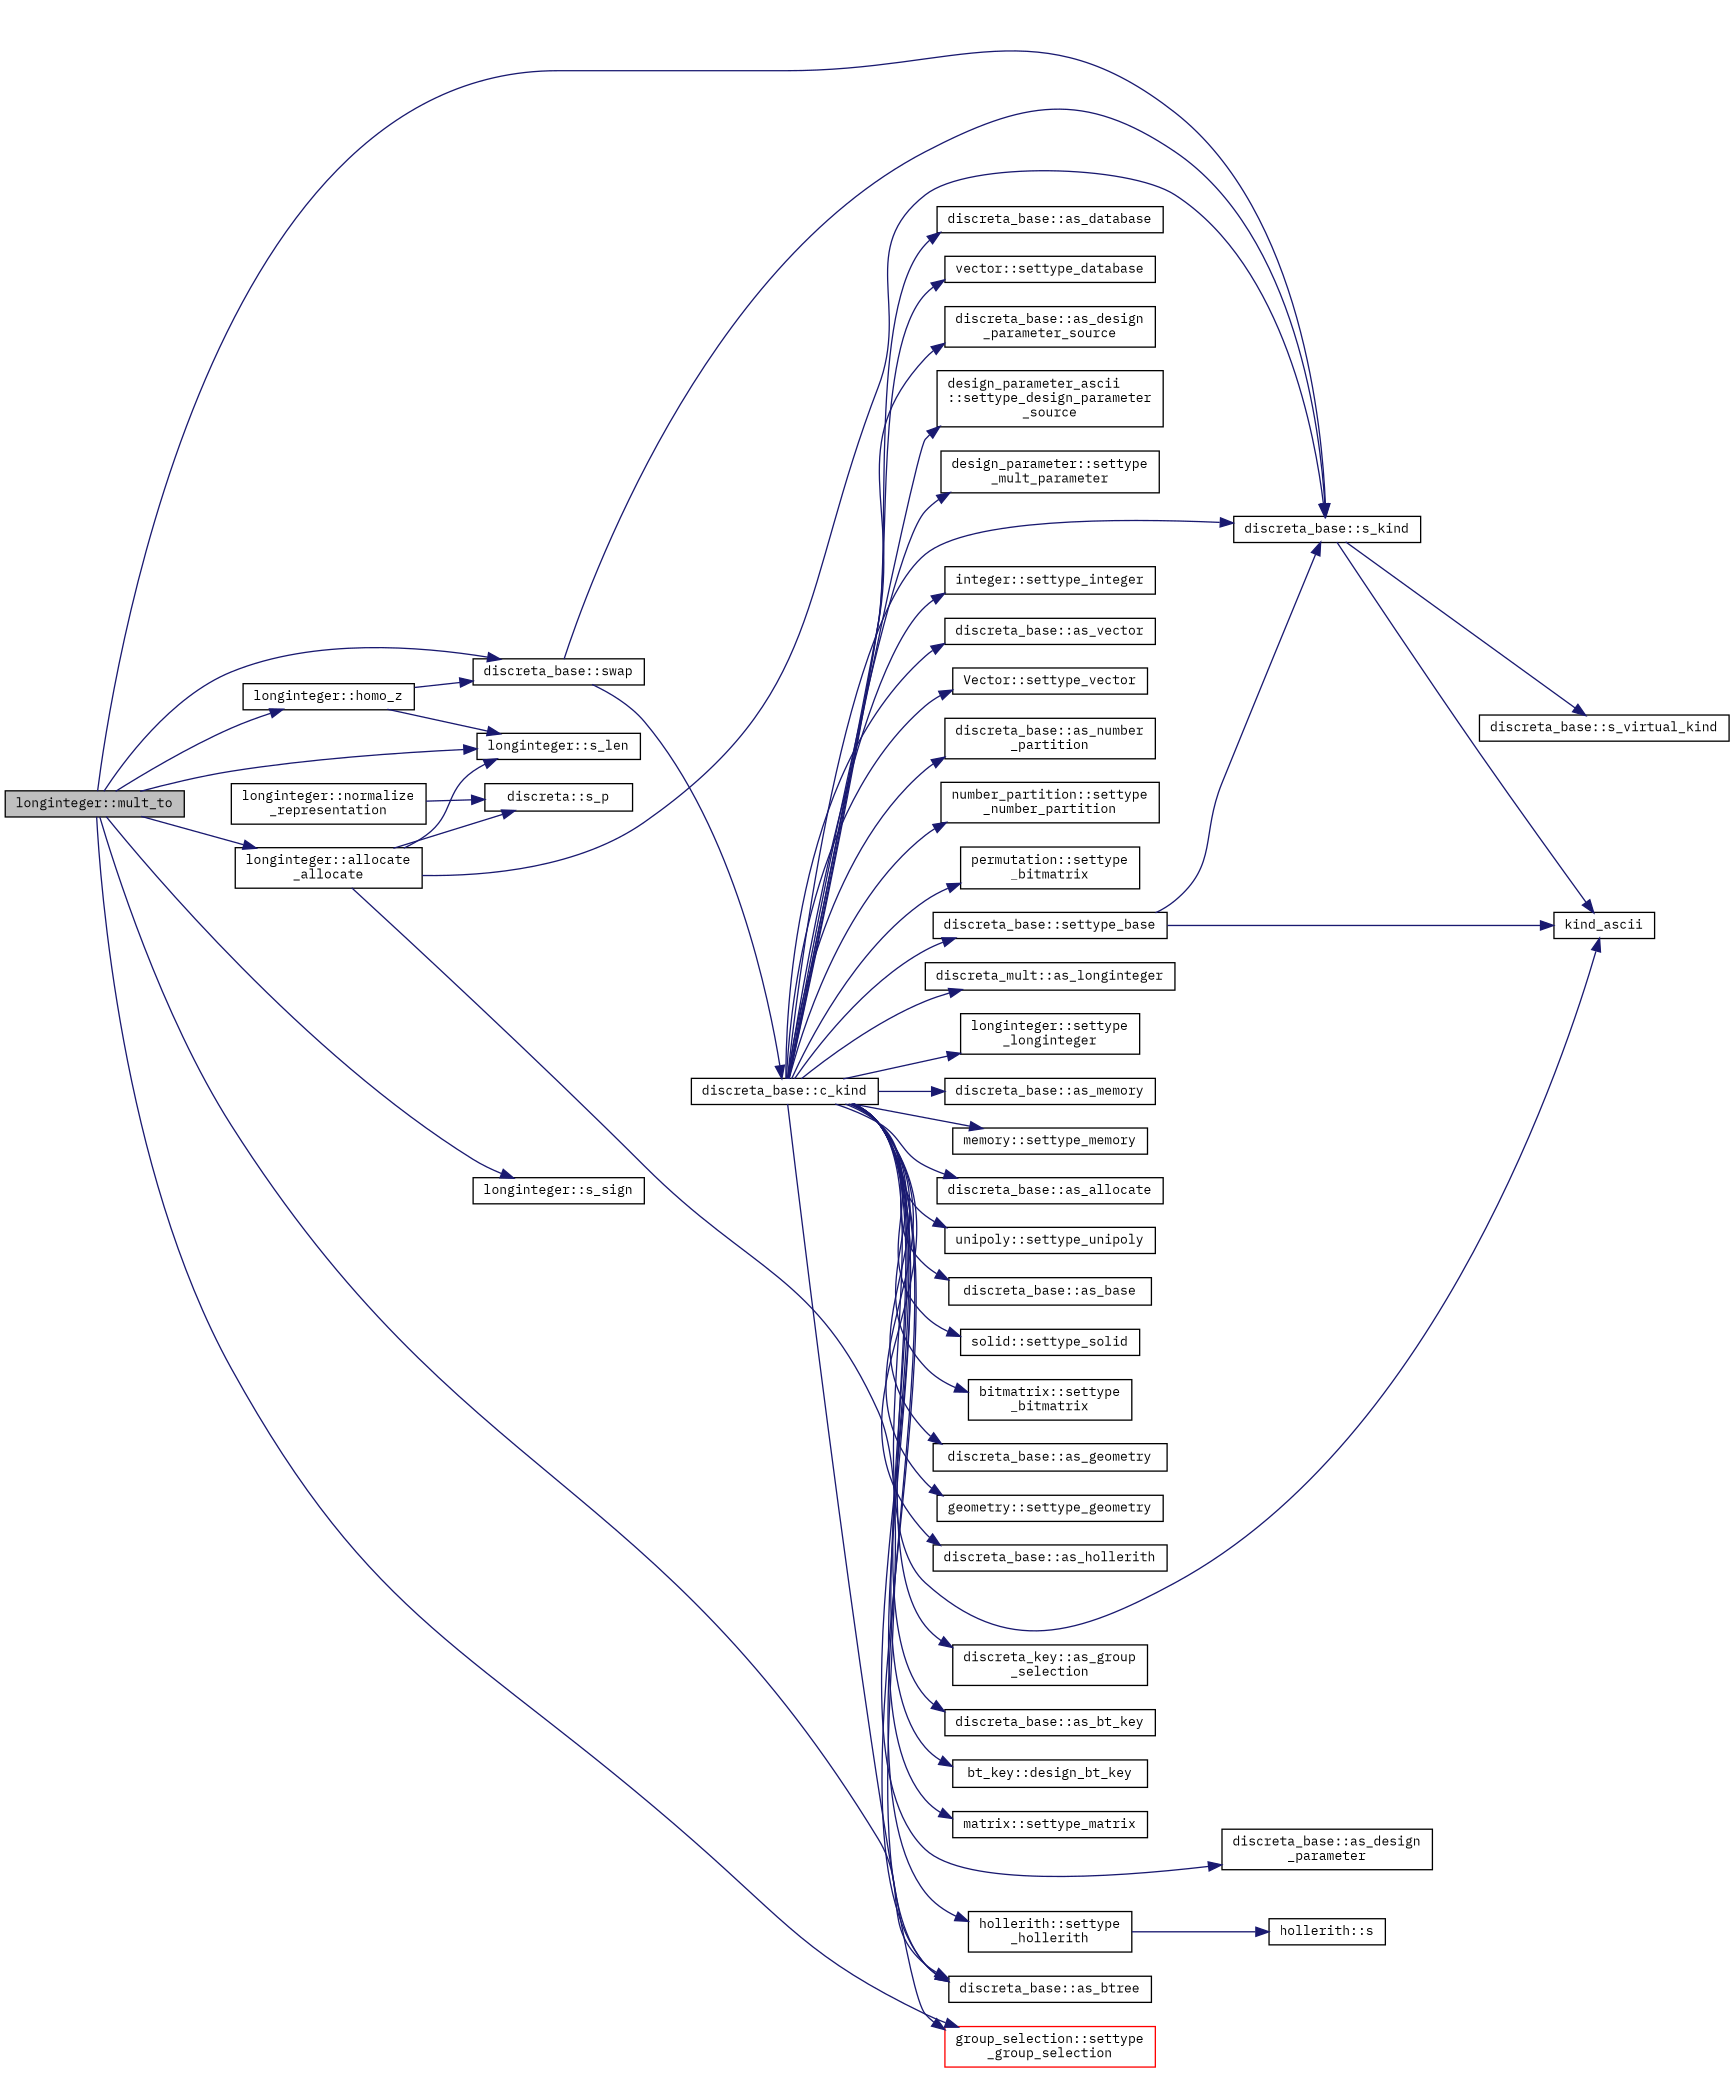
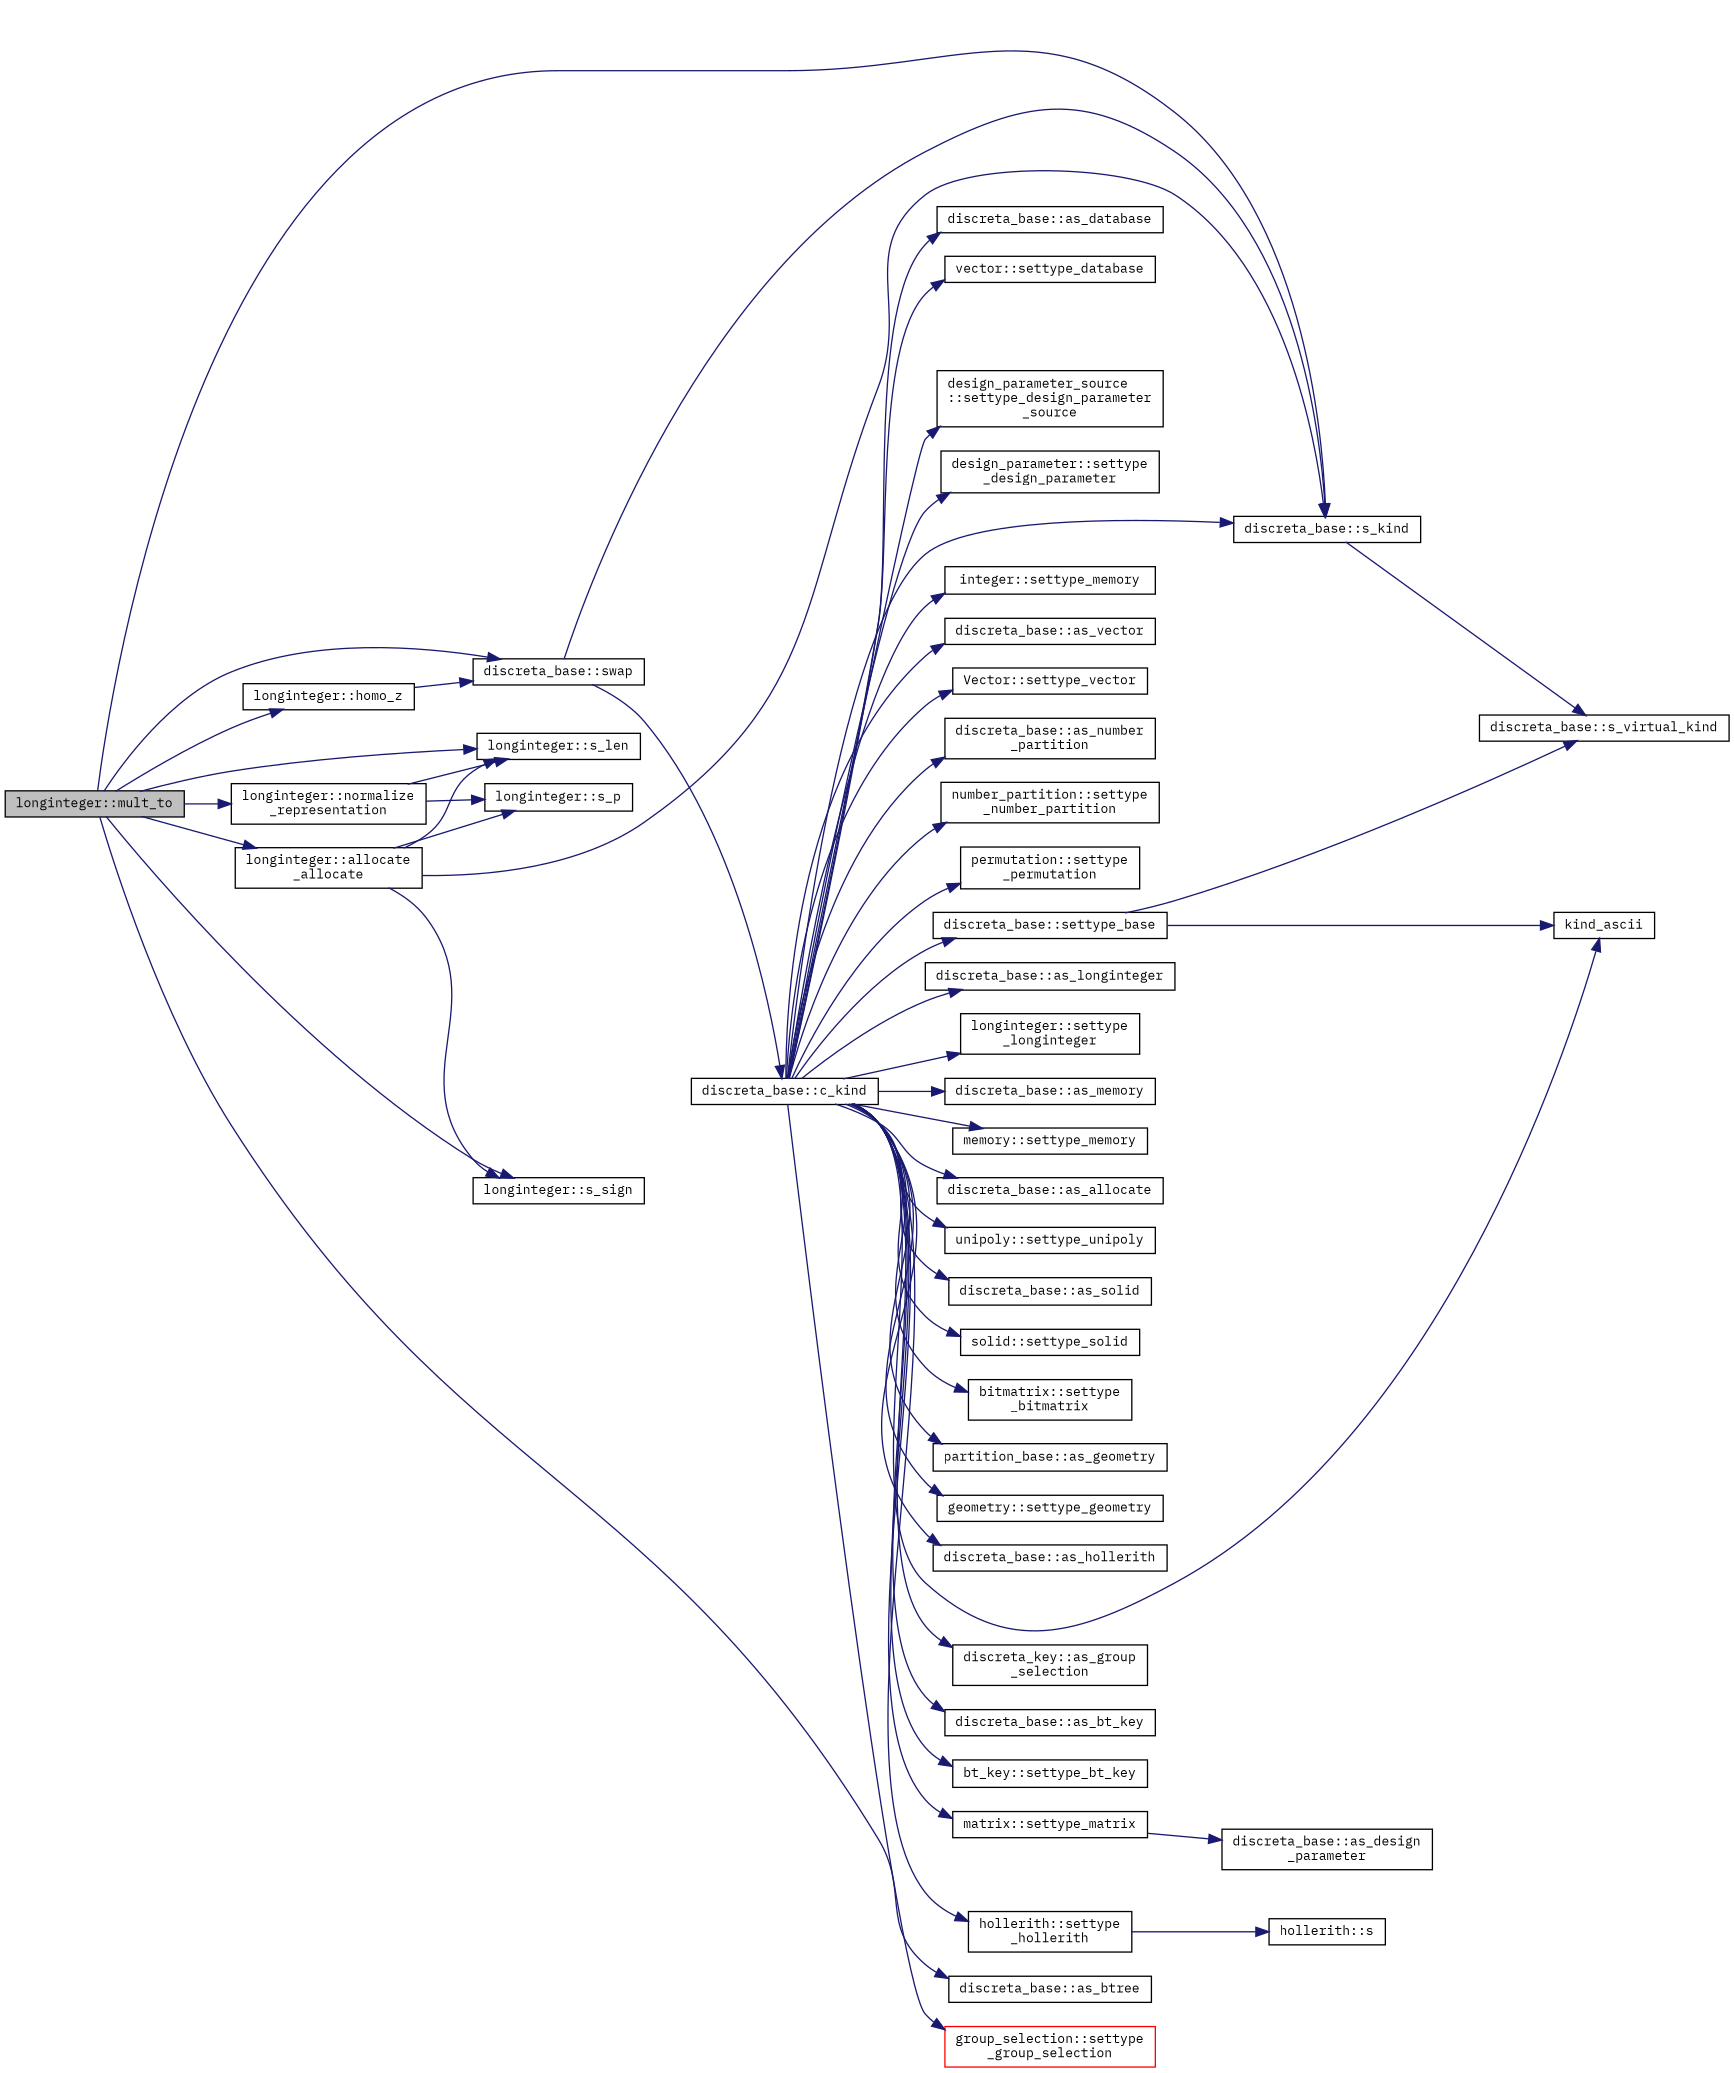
(1050, 327) -> none
(1050, 399) -> (1050, 399)
(1050, 472) -> (1050, 472)
(1050, 580) -> (1050, 580)
(437, 720) -> (452, 773)
(1459, 724) -> none
(1240, 739) -> (1349, 840)
(559, 797) -> (559, 797)
(1050, 868) -> (1050, 868)
(1050, 976) -> (1050, 976)
(1050, 1291) -> (1050, 1291)
(836, 1338) -> (449, 1025)
(1050, 1457) -> (1050, 1457)
(899, 1537) -> none
(345, 1538) -> (201, 804)
(1050, 1774) -> (1050, 1774)
(911, 1823) -> (1178, 1836)
